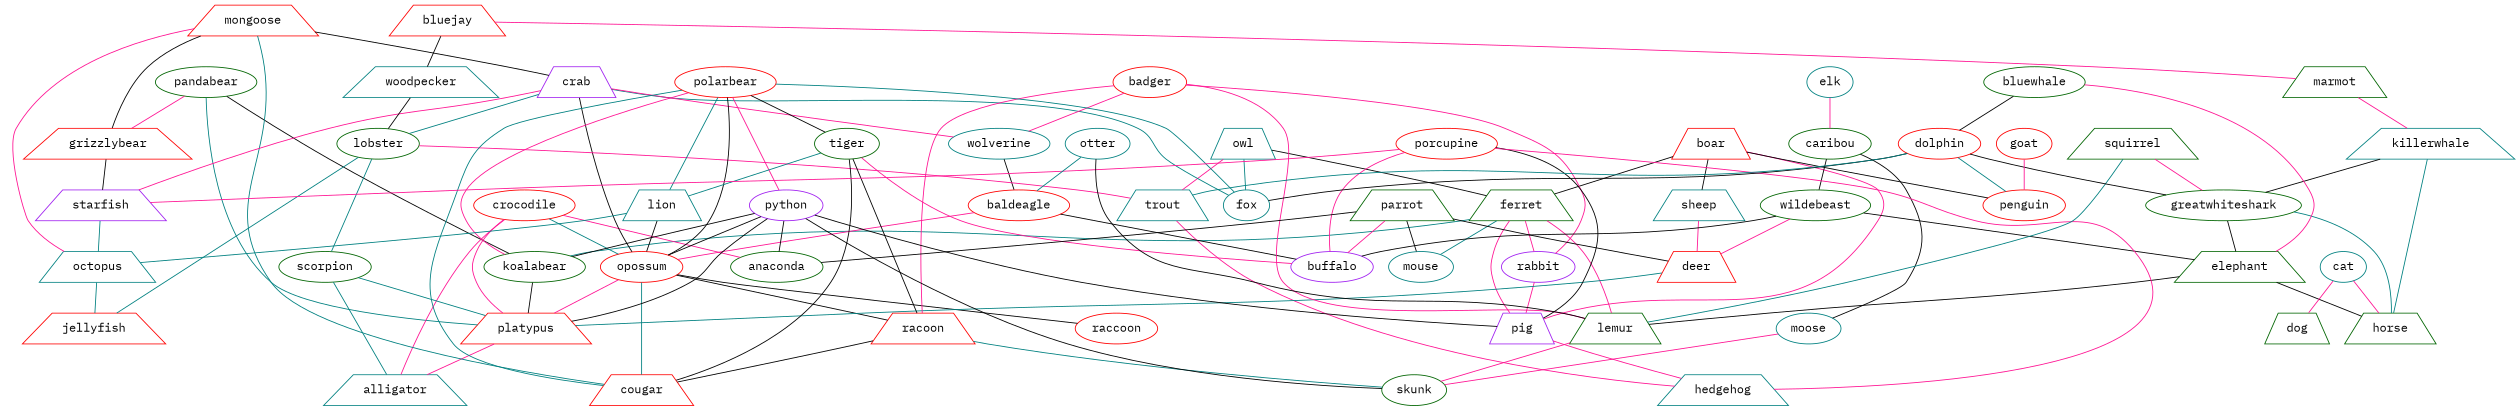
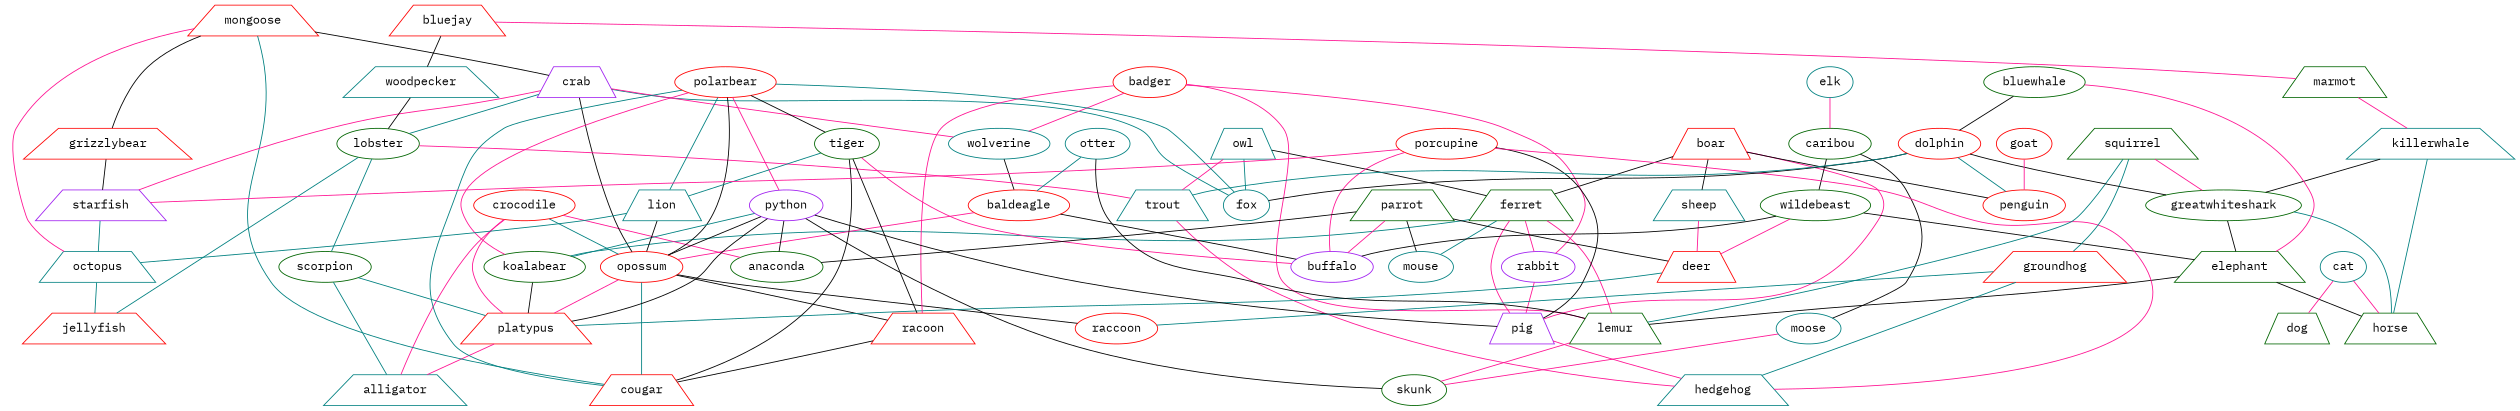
(206, 82) -> none
(668, 234) -> (668, 234)
none -> (2055, 267)
(1116, 362) -> none
